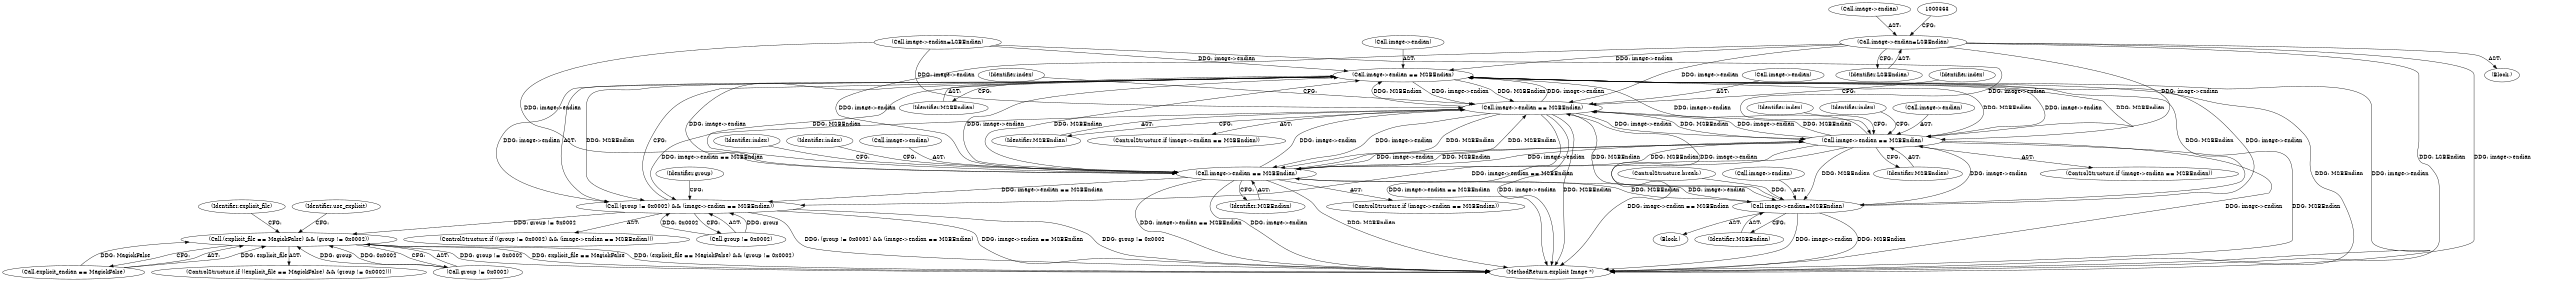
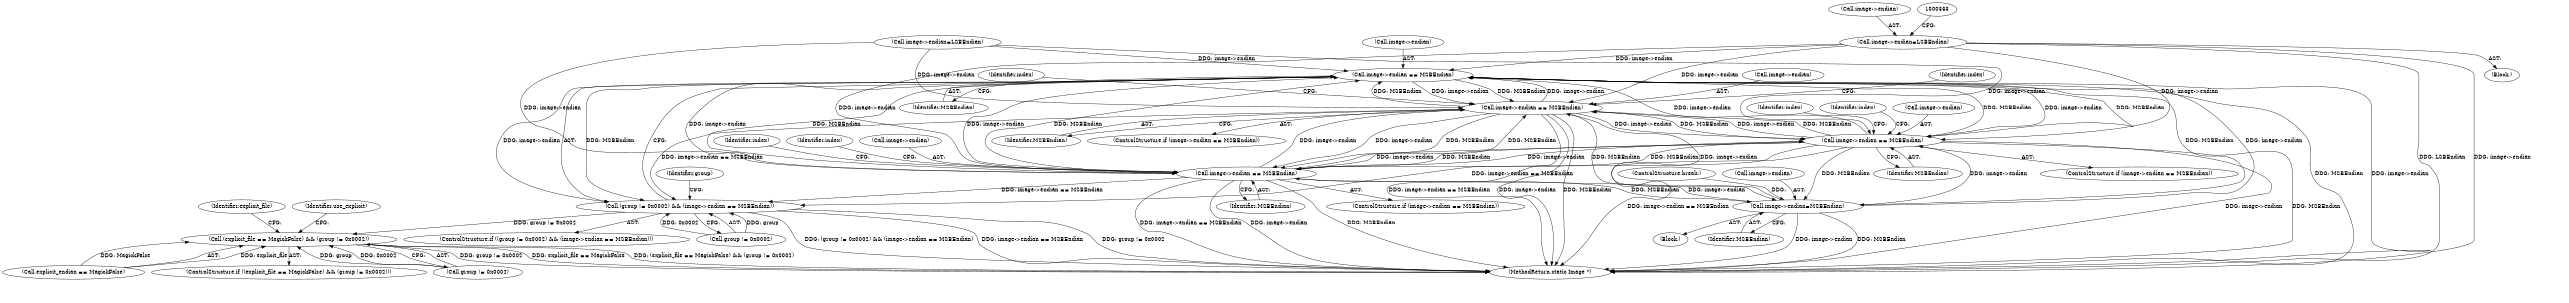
(1879, 75) -> none
(172, 254) -> none
(1550, 272) -> (1550, 272)
